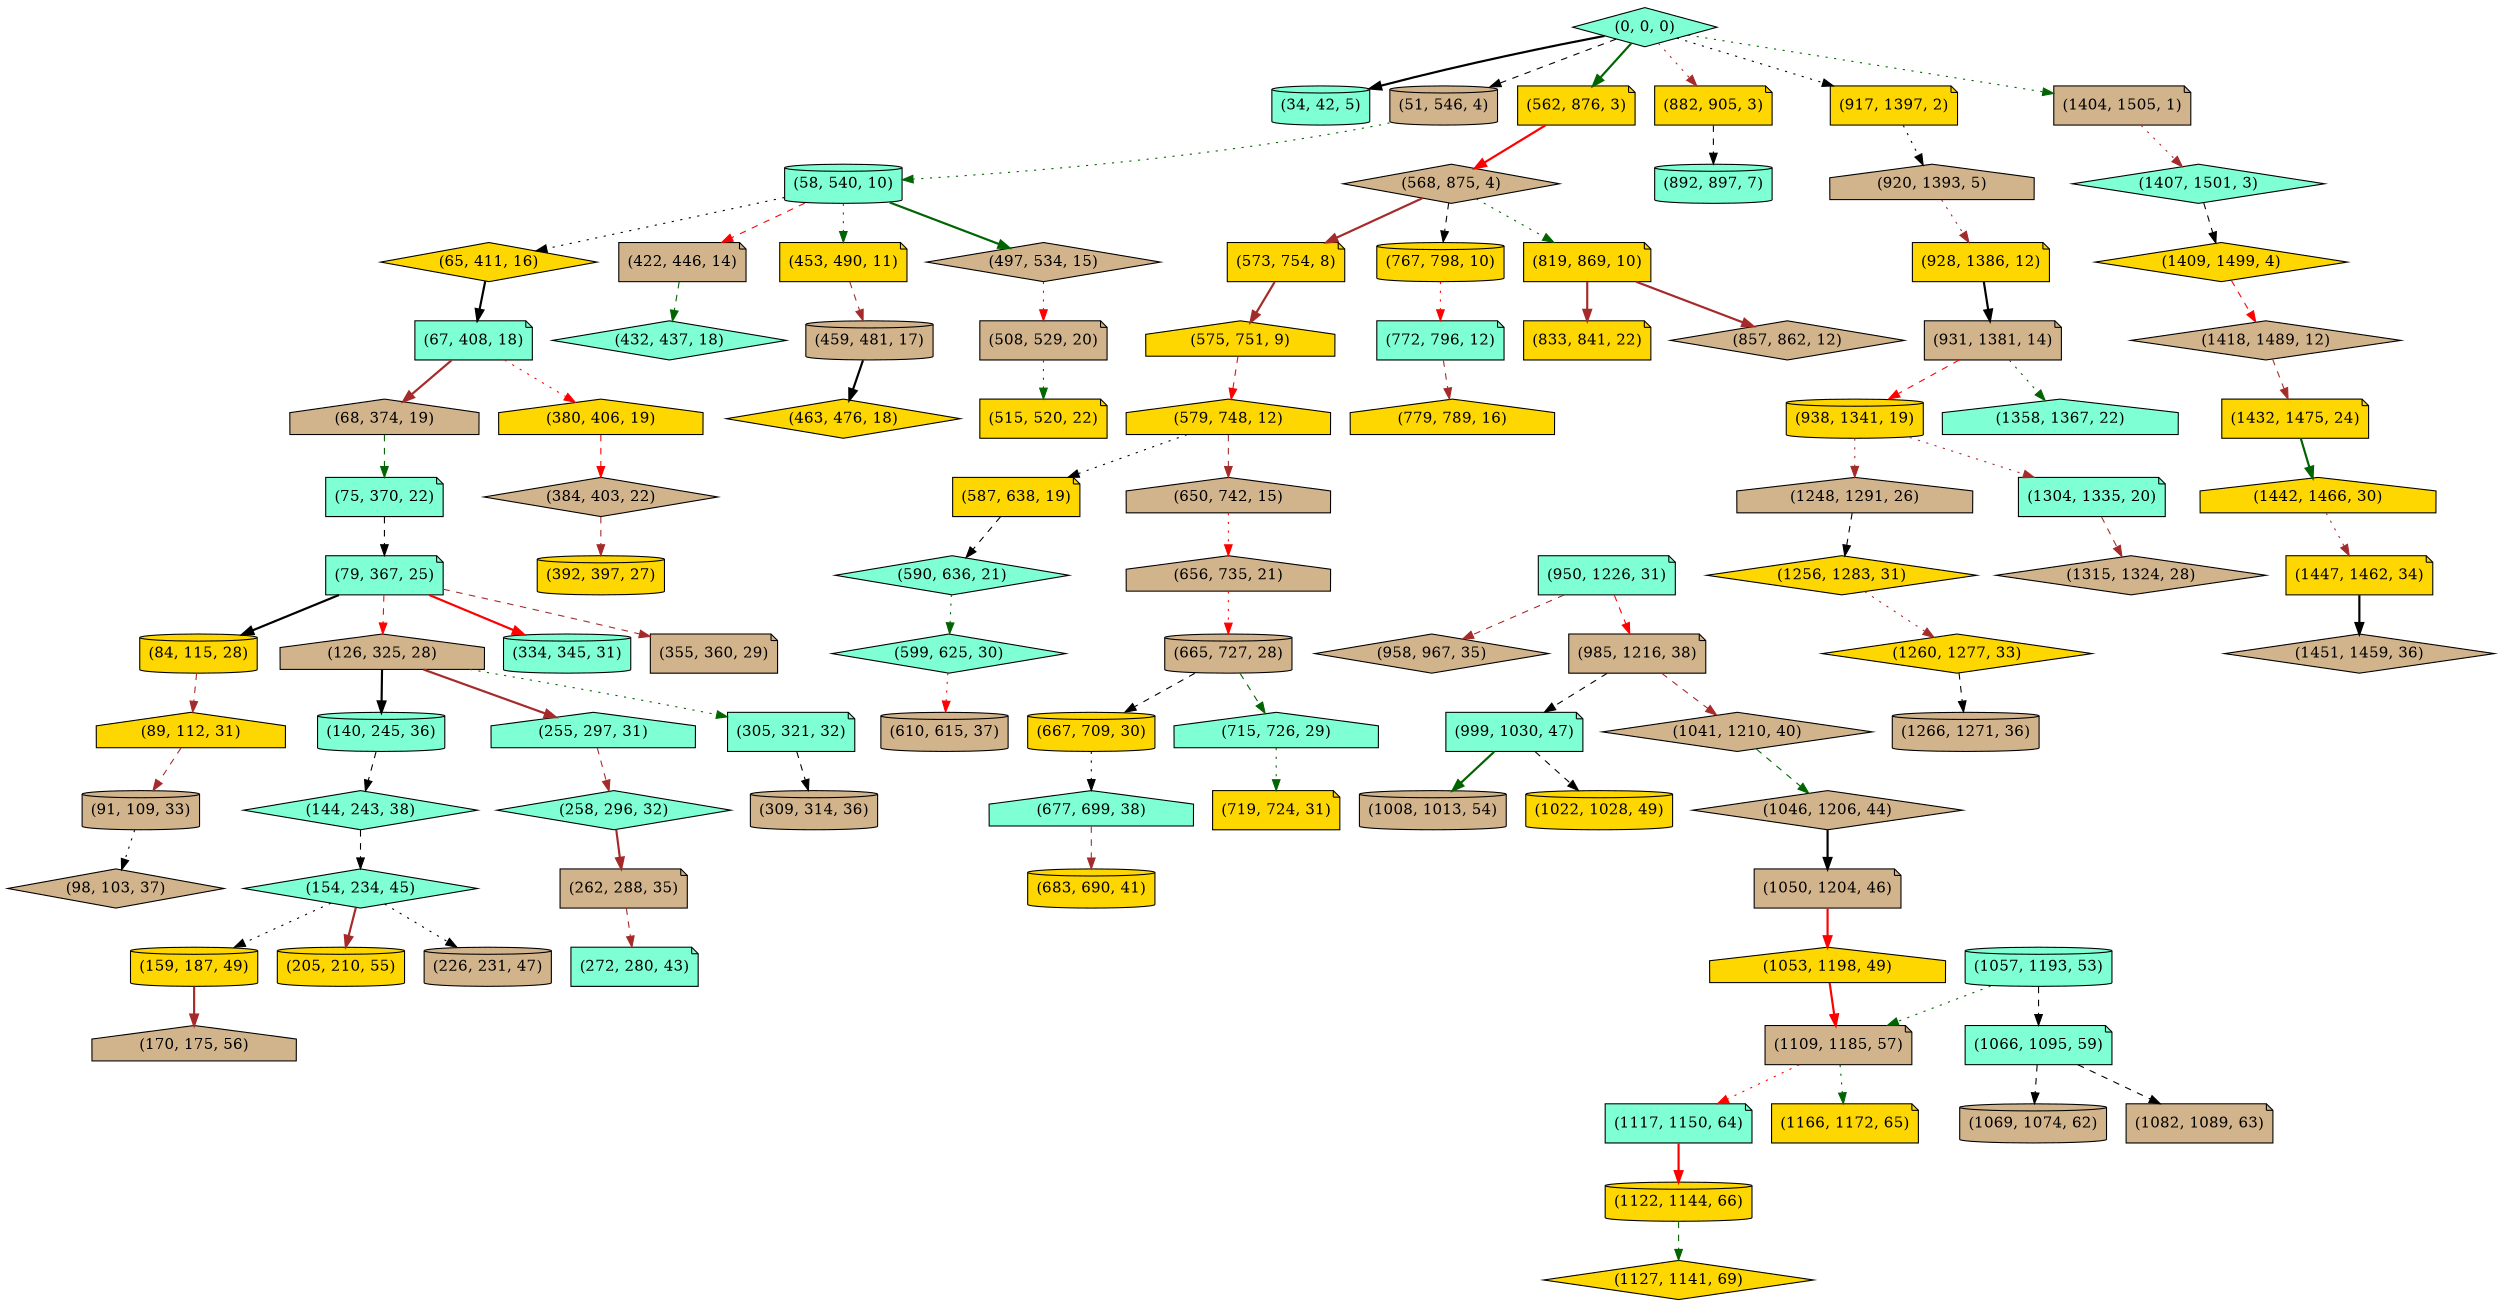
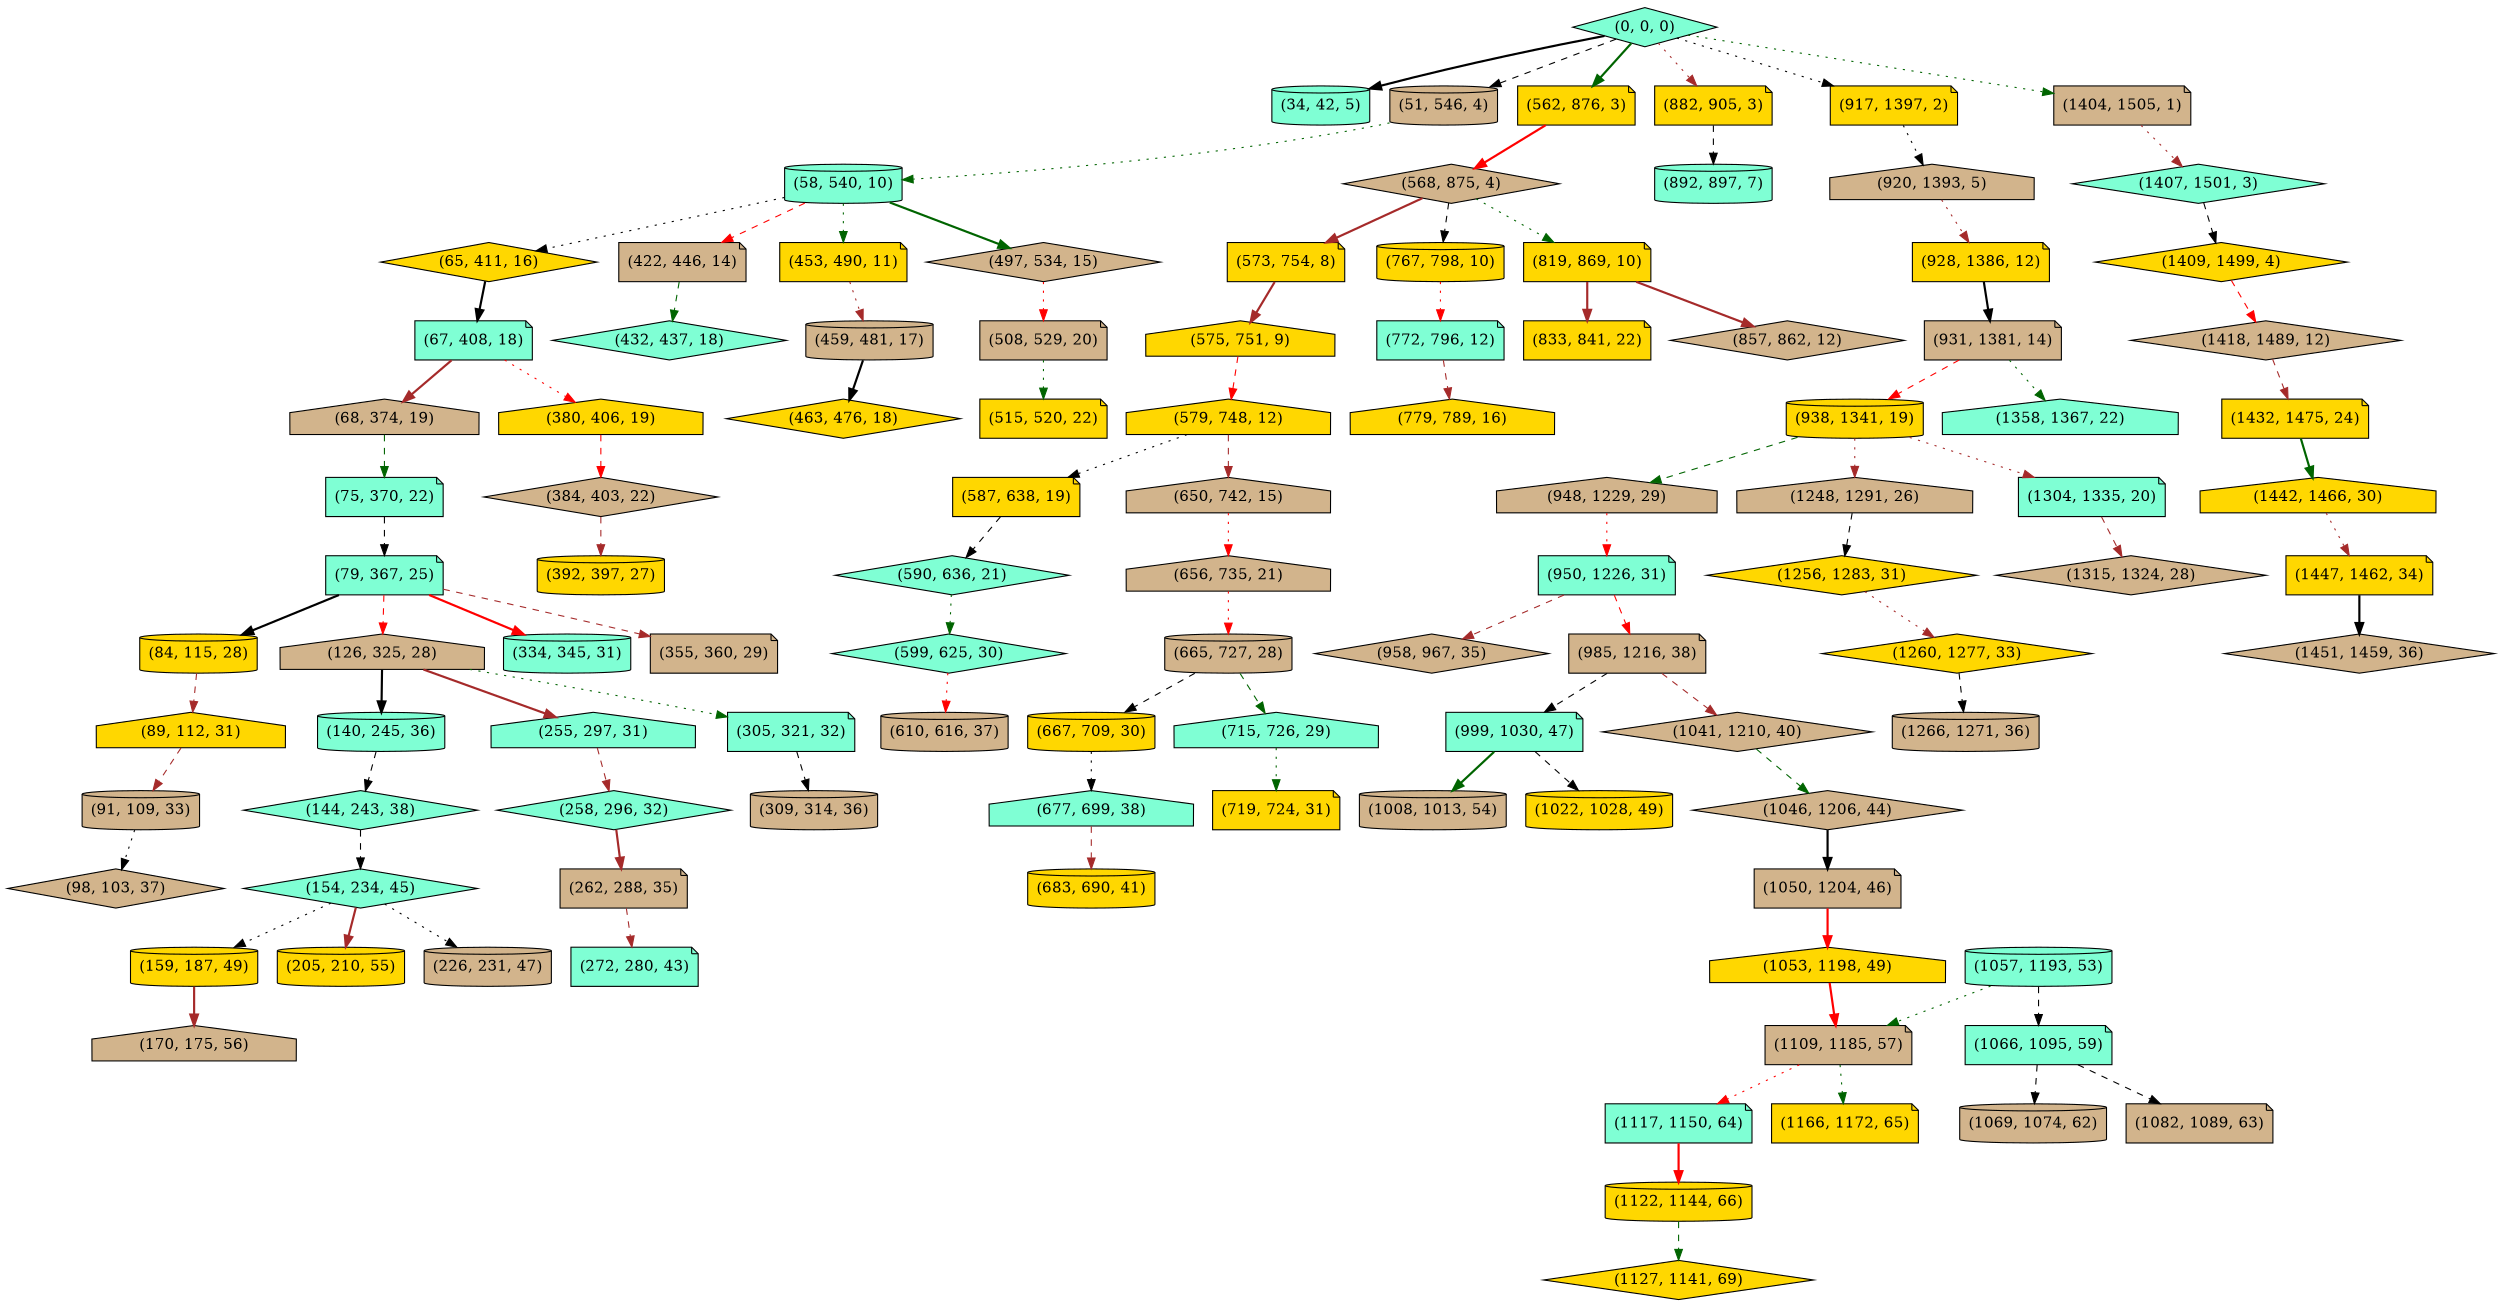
(855, 296) -> (855, 296)
none -> (1607, 497)
(944, 732) -> (944, 732)
